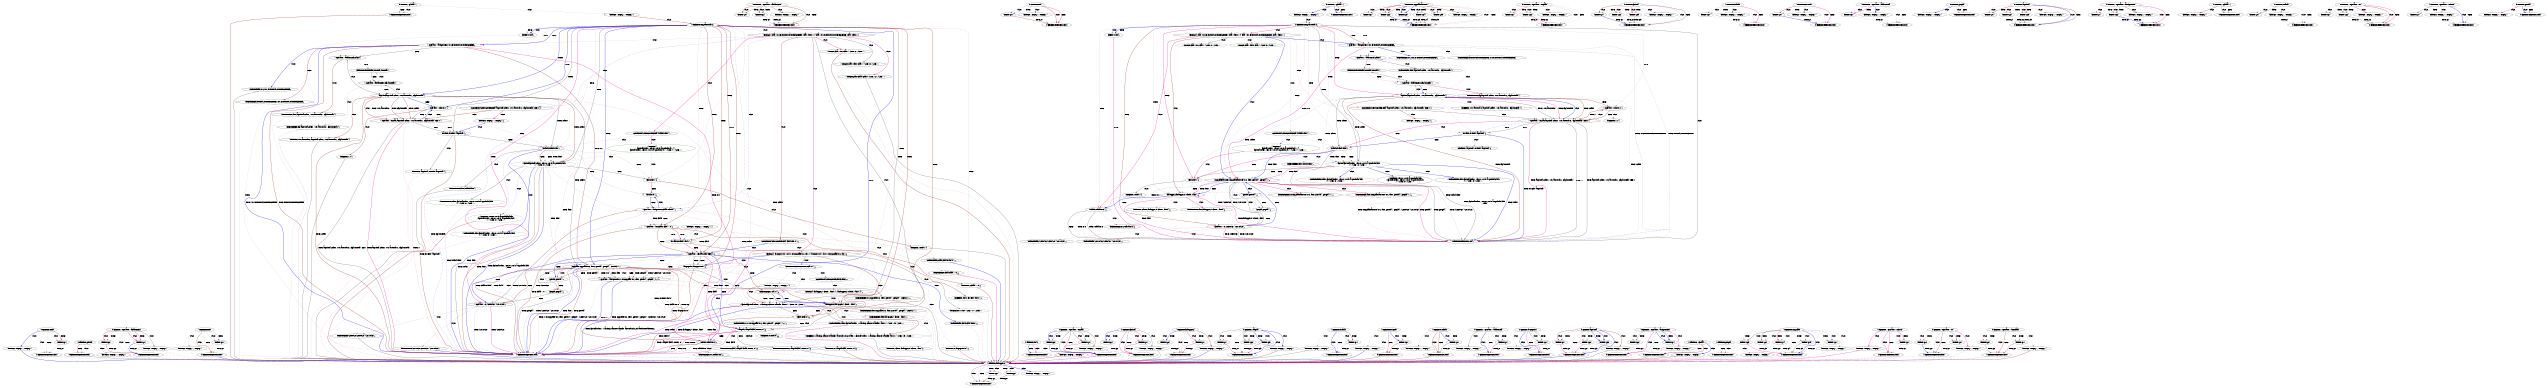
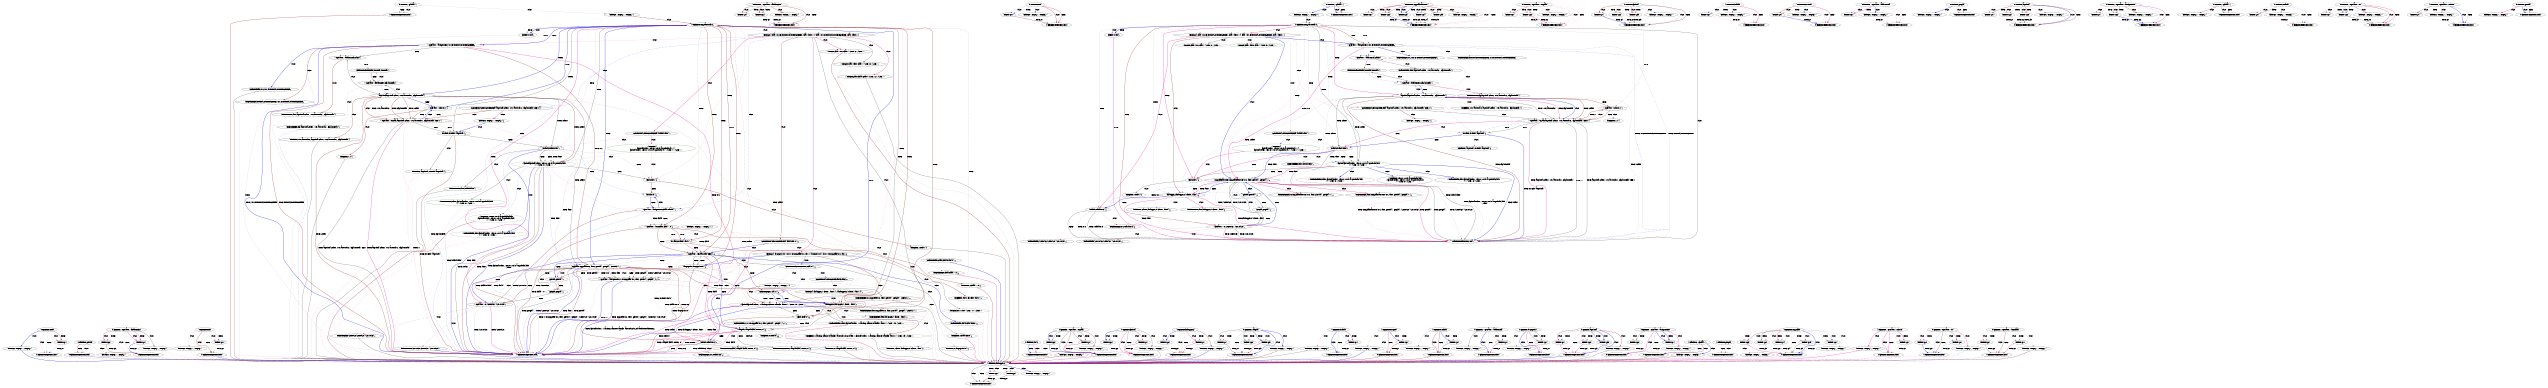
(807, 238) -> none
none -> (962, 336)
